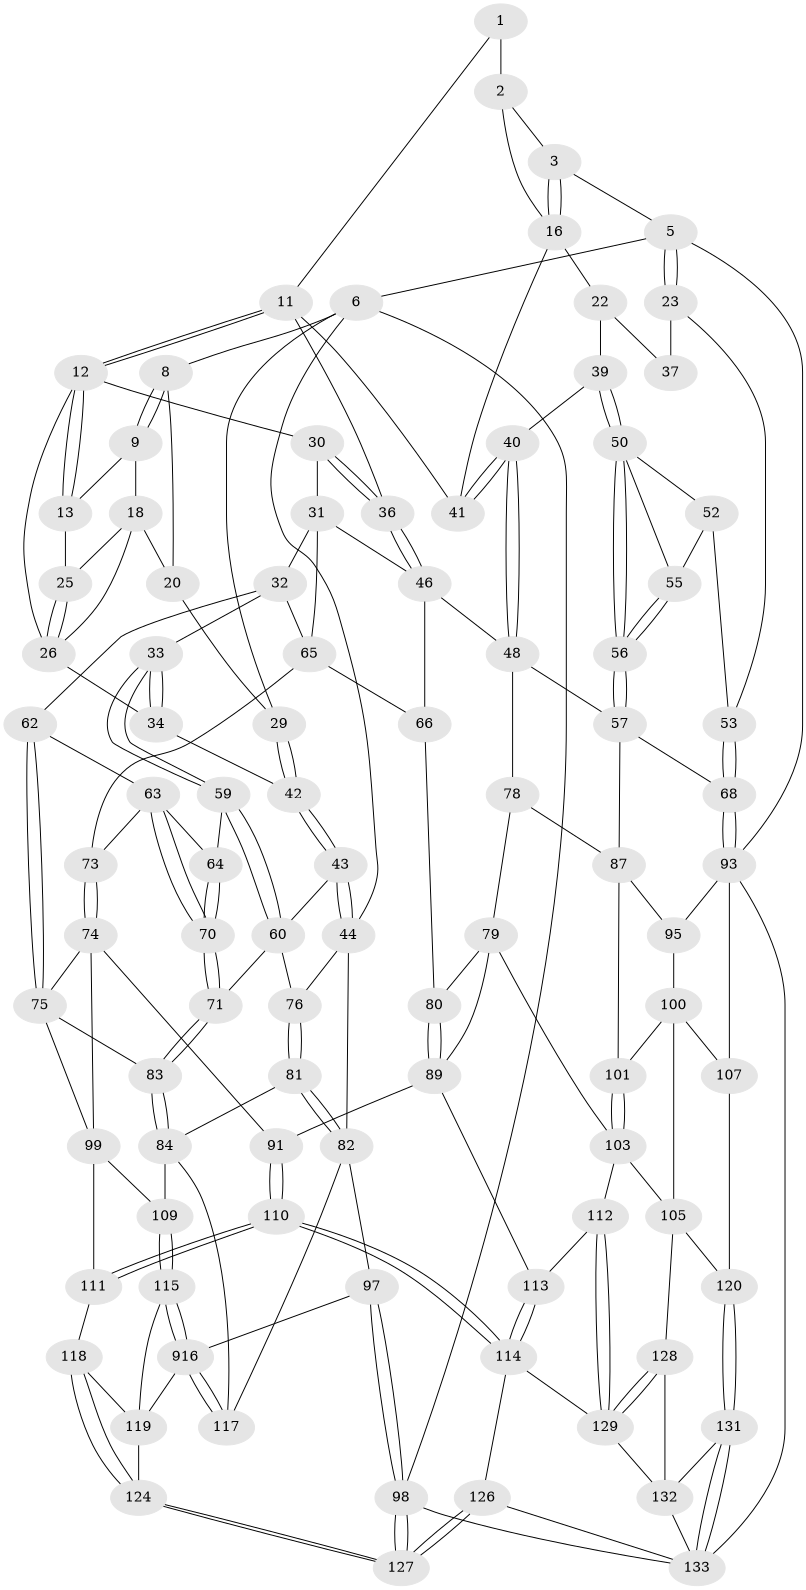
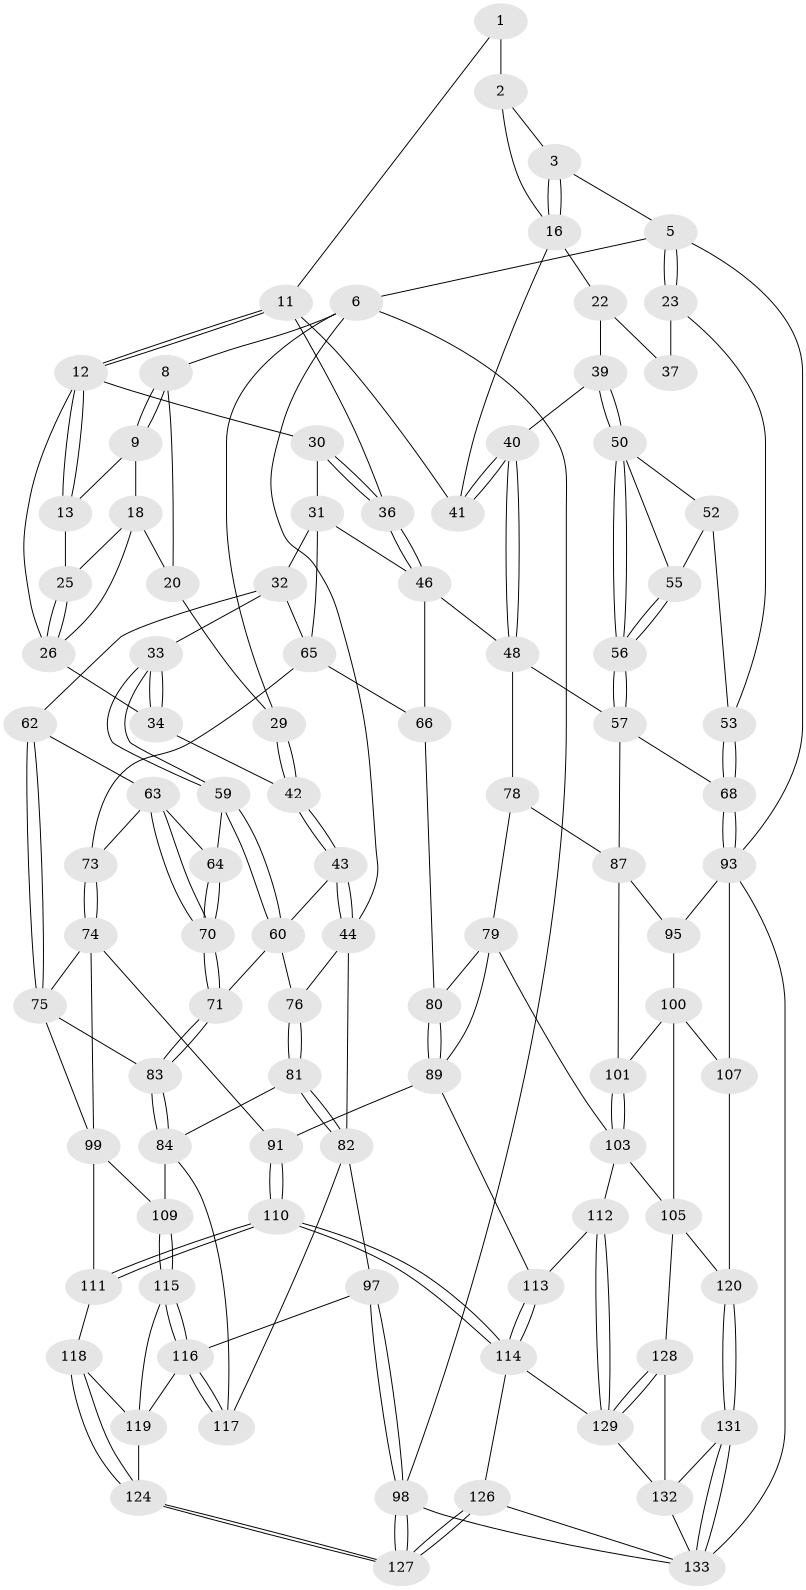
(186, 1357) -> (186, 1357)
